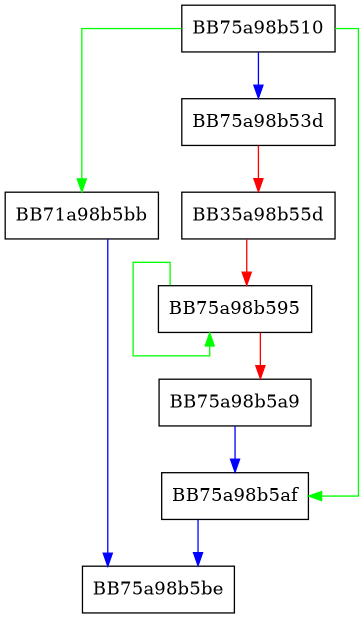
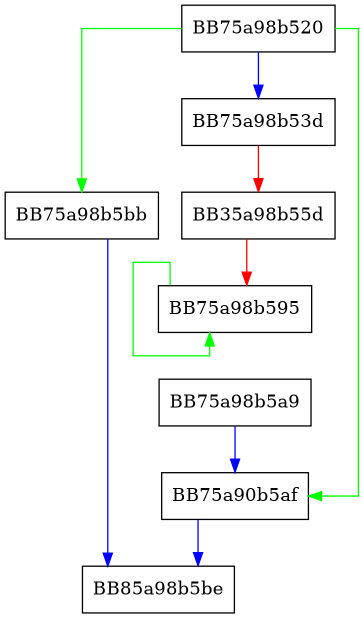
(258, 29) -> (258, 29)
(82, 216) -> (82, 216)
(260, 349) -> none
(235, 496) -> (235, 496)
(158, 590) -> (158, 590)
